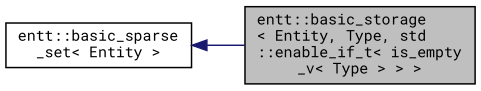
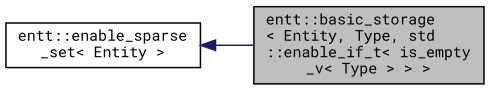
(99, 45) -> (103, 45)
